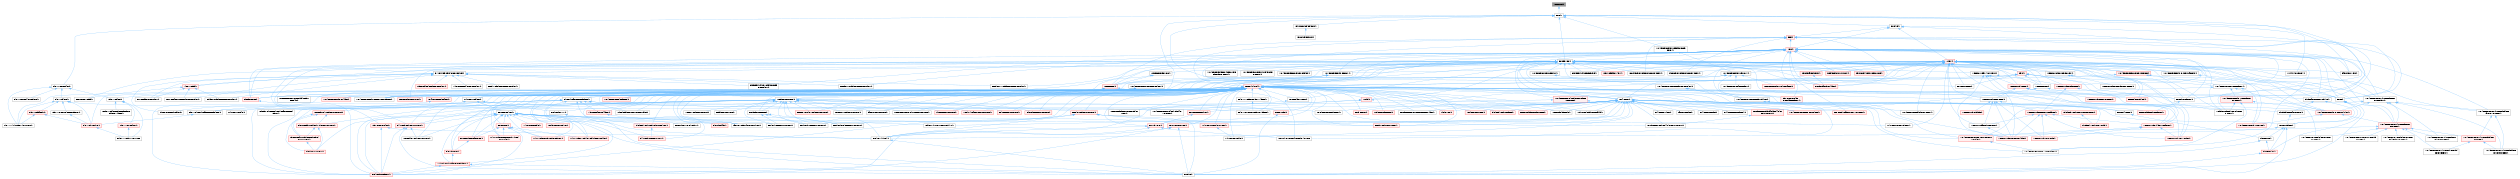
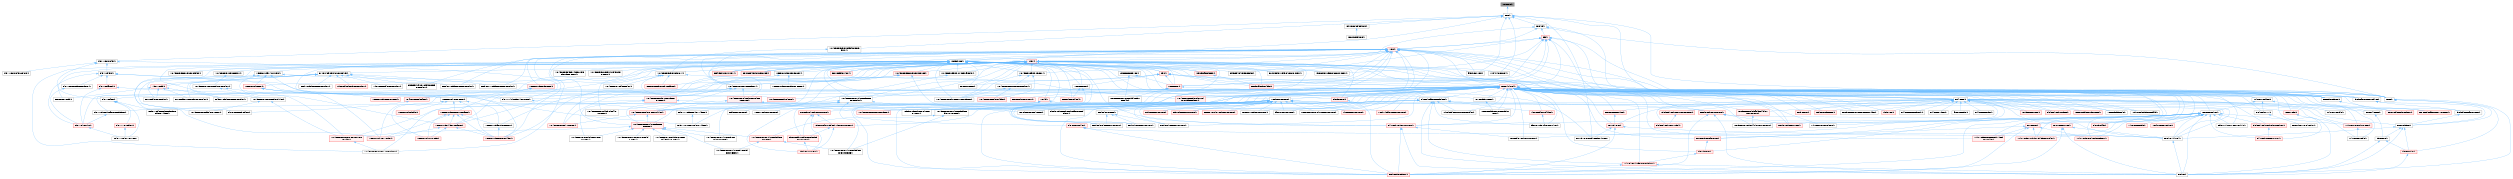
(1792, 100) -> (1190, 100)
none -> (610, 105)
